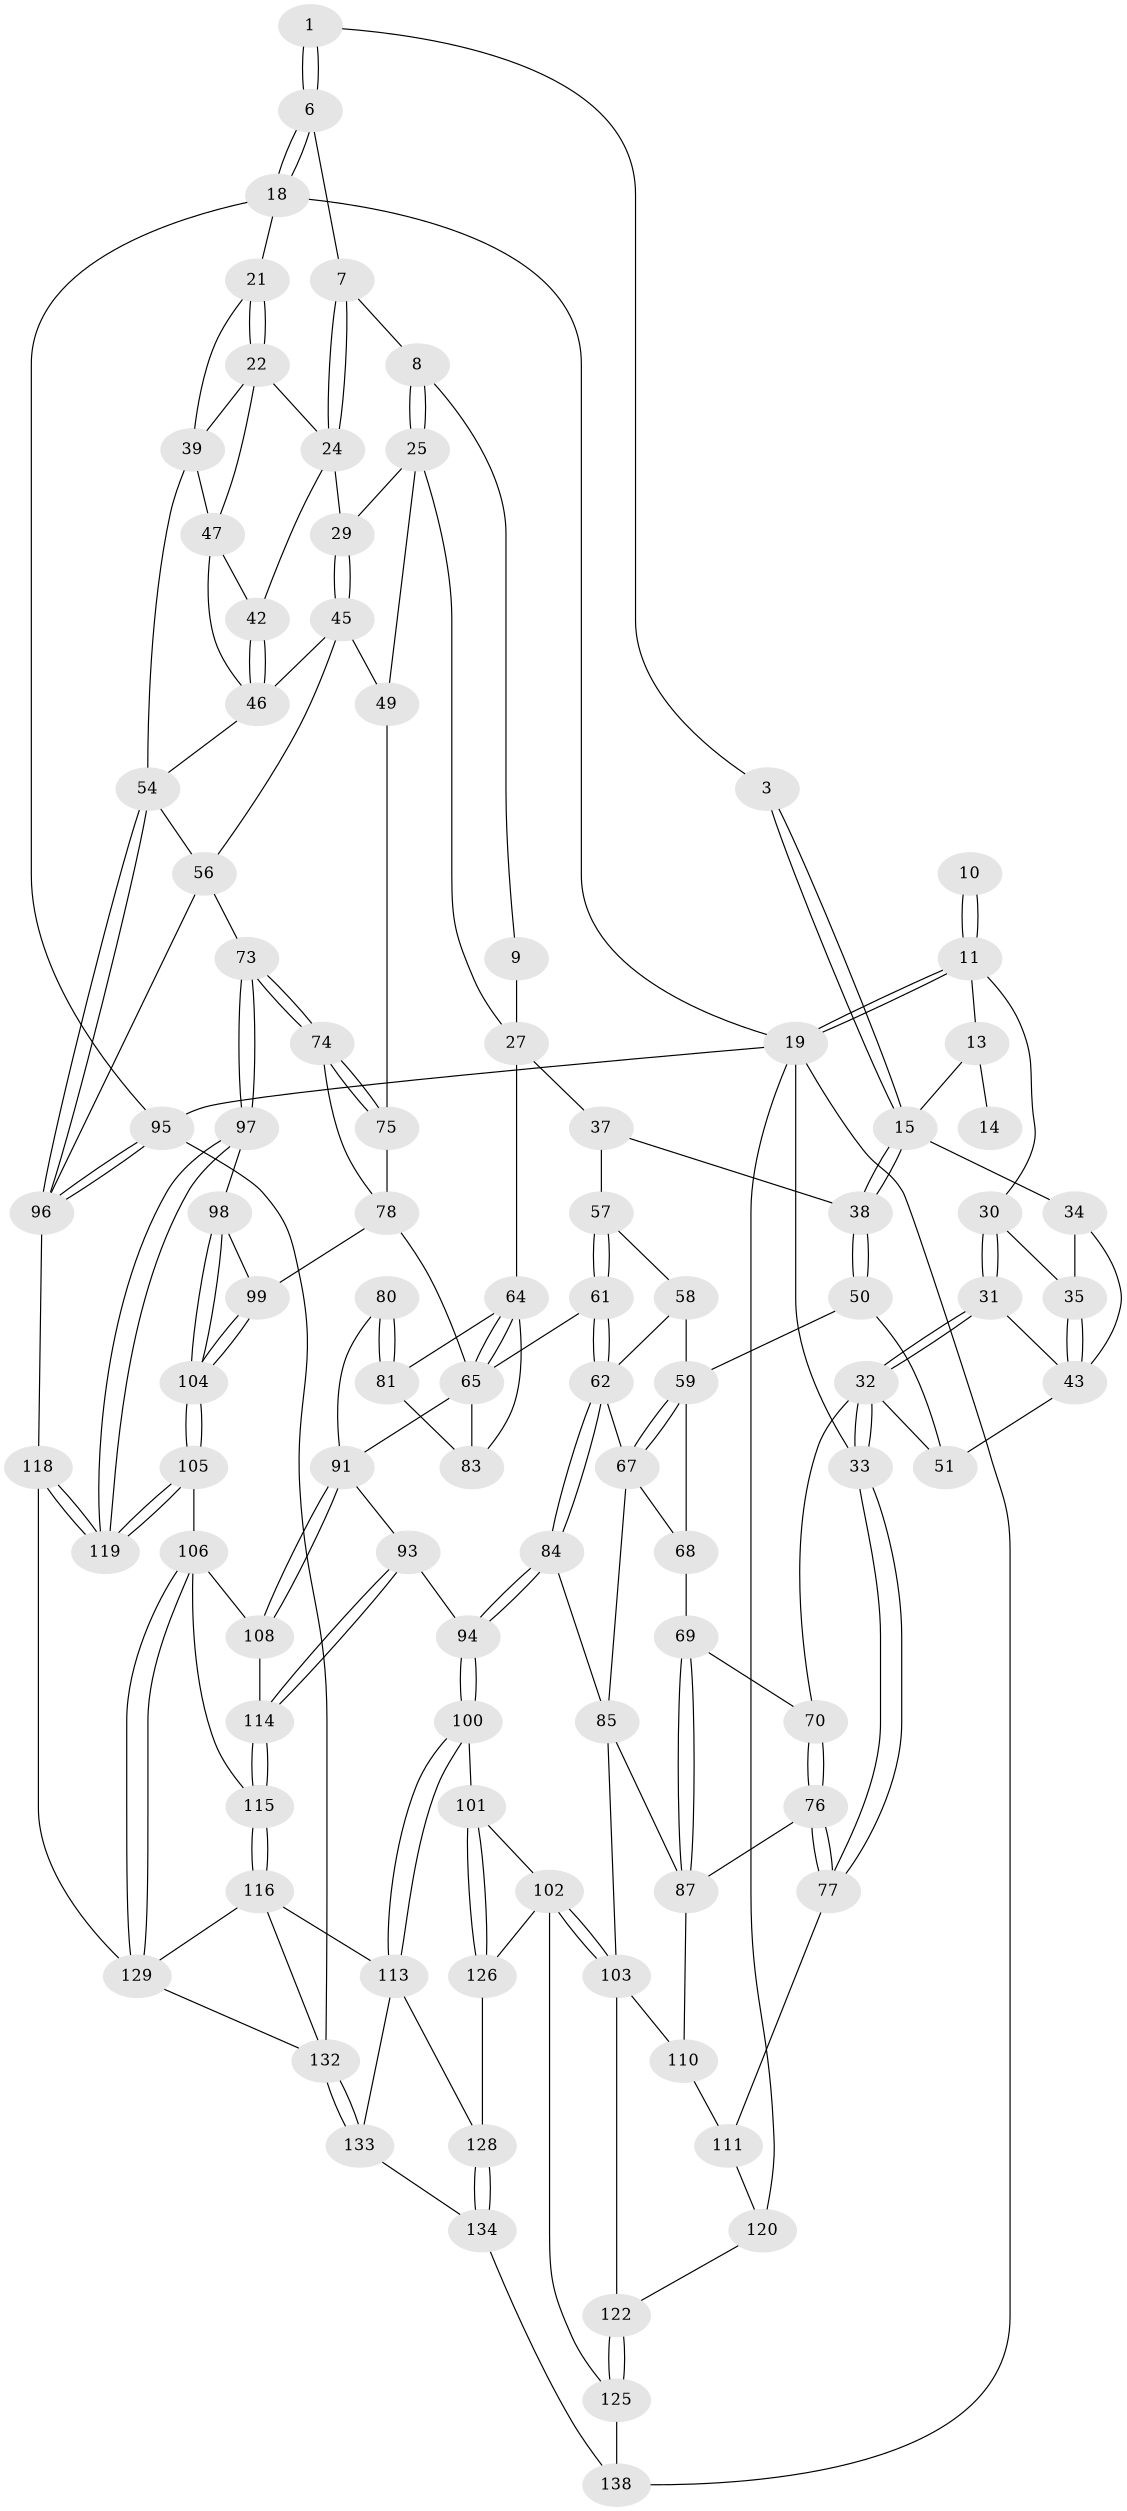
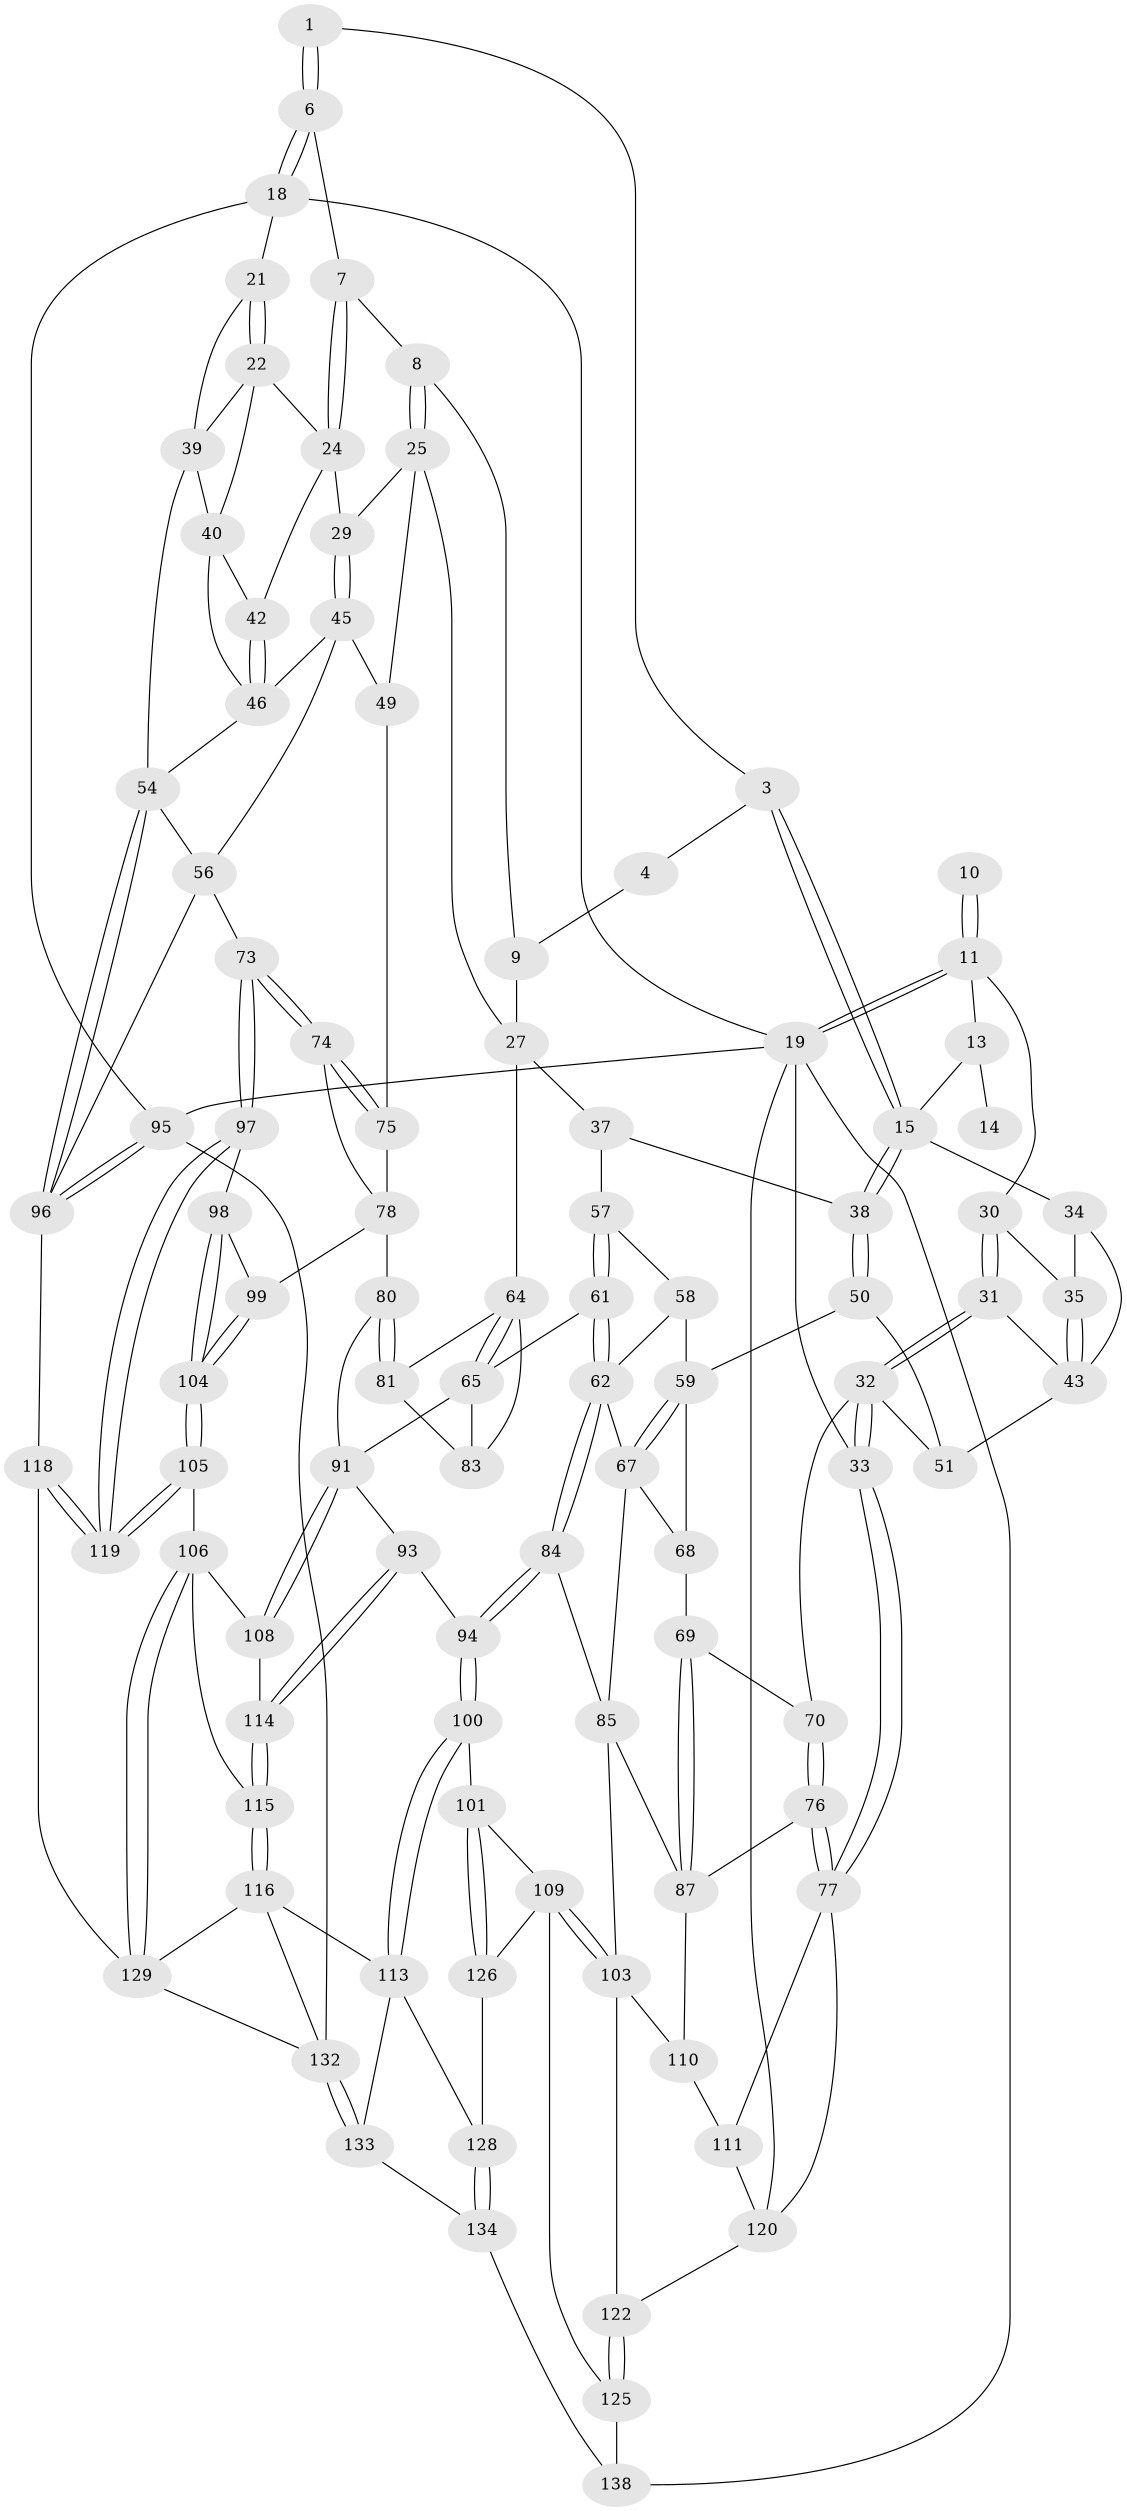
(213, 535) -> (213, 535)
none -> (646, 874)
(438, 1295) -> (387, 1256)
(550, 1892) -> (550, 1892)
none -> (834, 2069)
